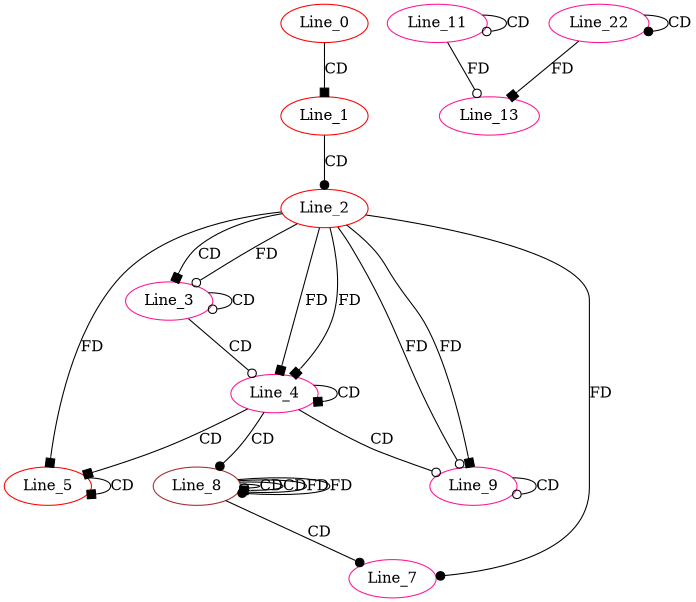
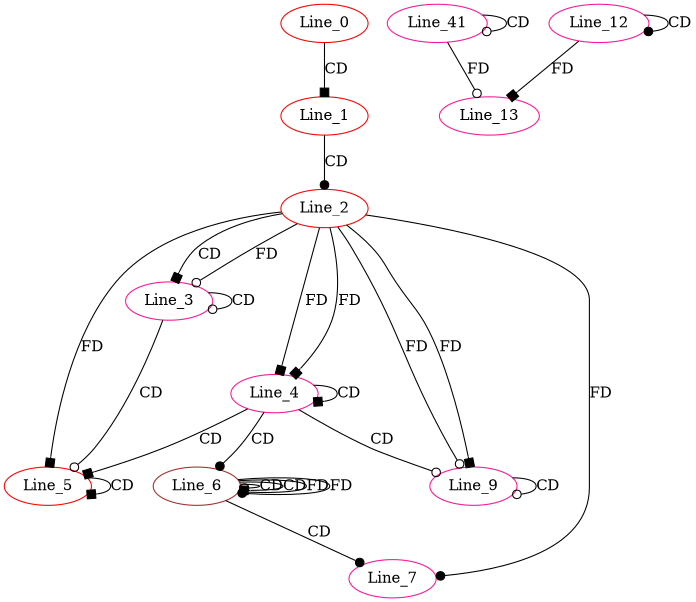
(437, 23) -> (437, 23)
(599, 23) -> (599, 23)
(219, 345) -> (128, 397)
(197, 486) -> (197, 486)
